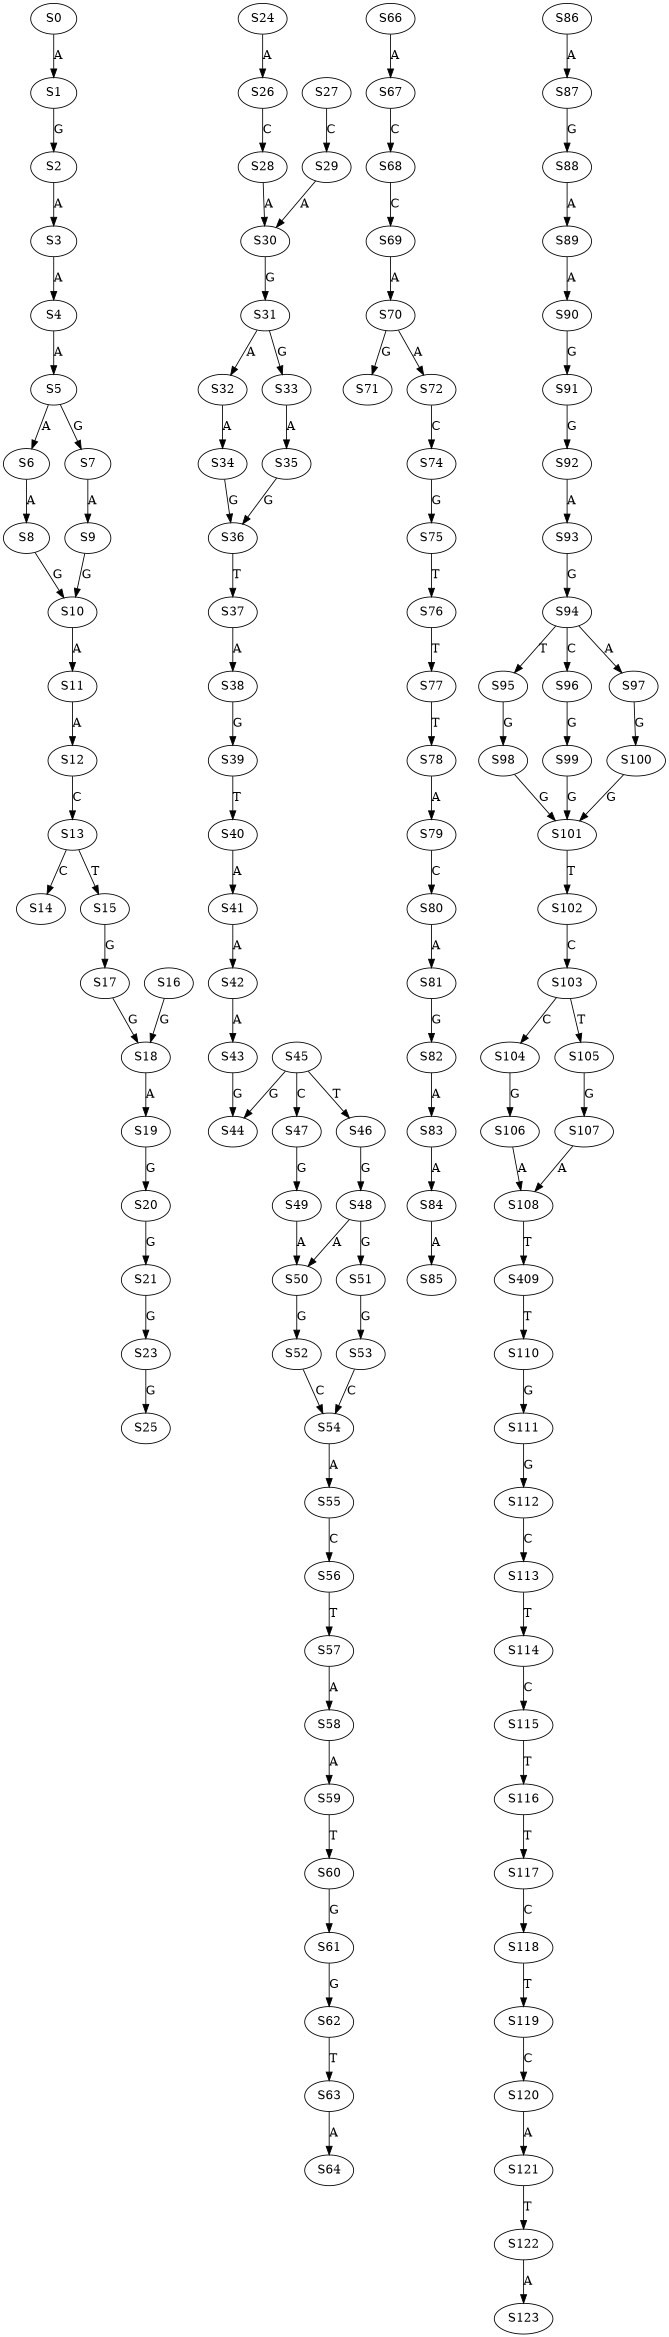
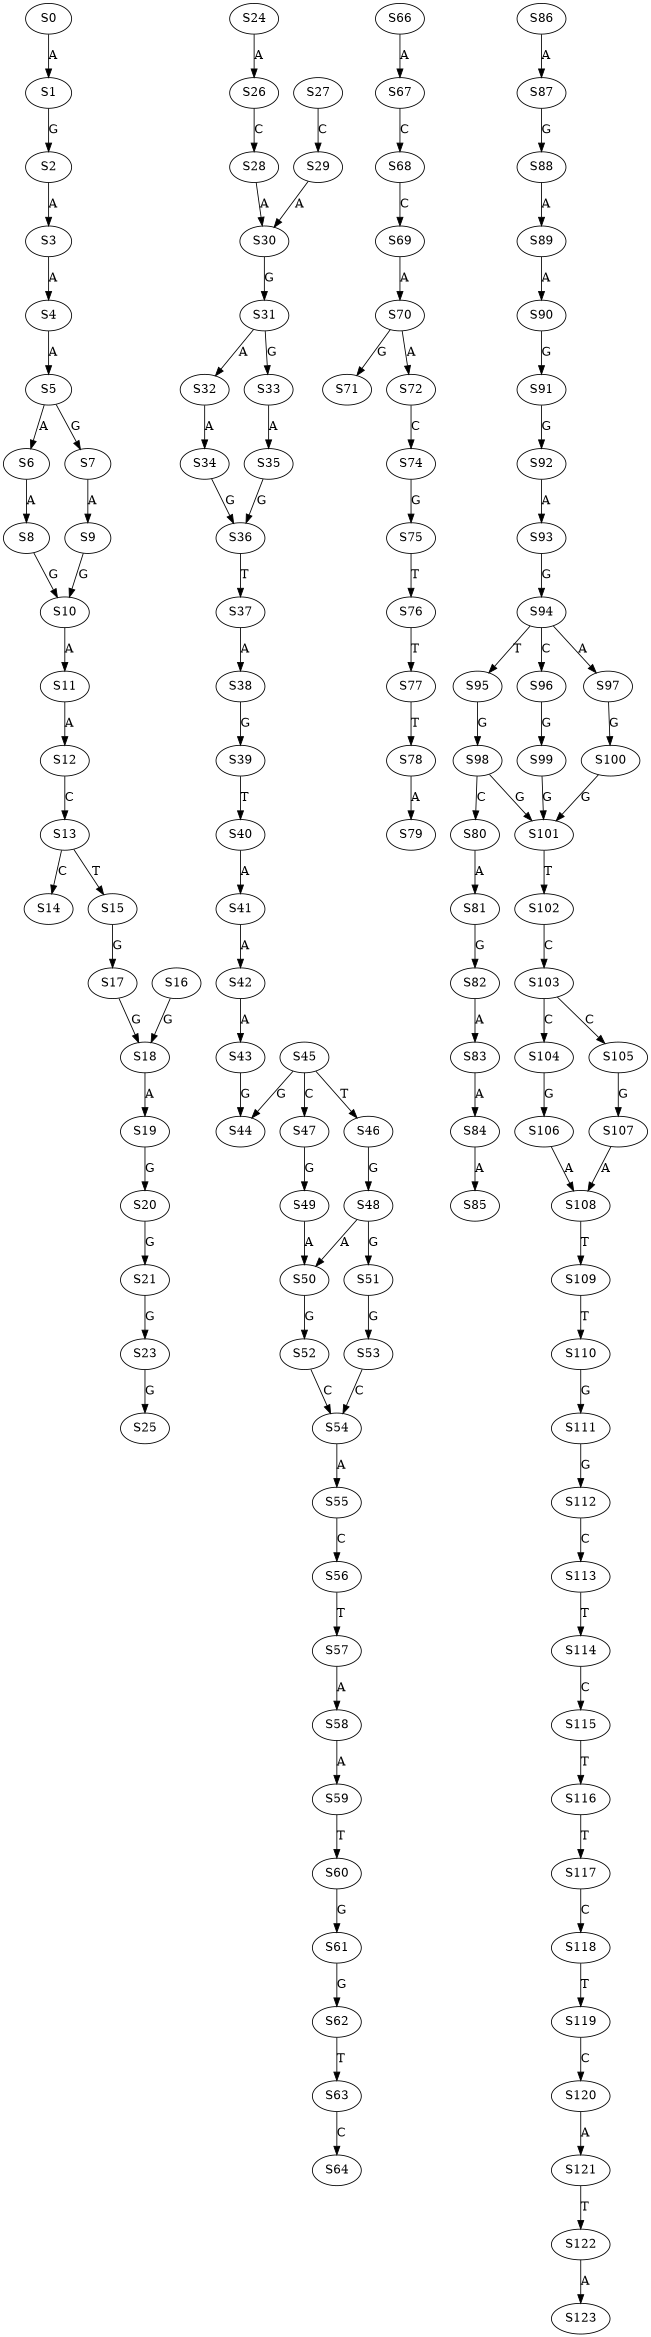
(432, 868) -> (476, 794)
(582, 1020) -> (590, 1020)
(524, 1280) -> (581, 1280)
(333, 2133) -> (342, 2133)
